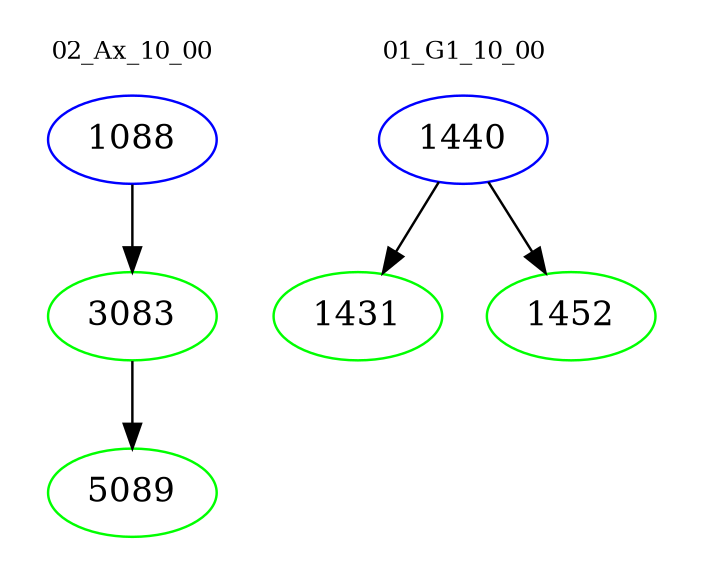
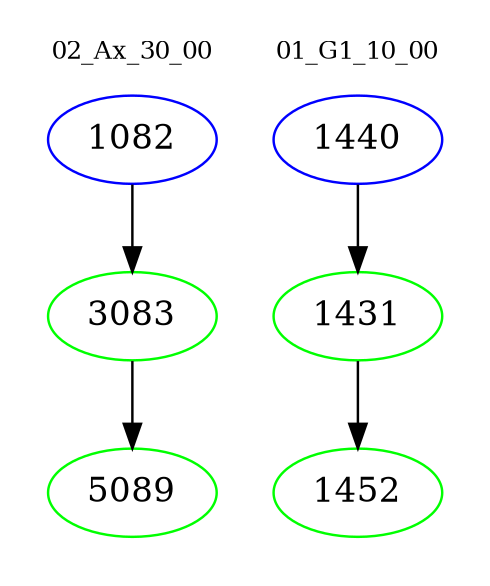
(132, 53) -> (132, 53)
(132, 140) -> (132, 140)
(510, 217) -> (358, 392)
